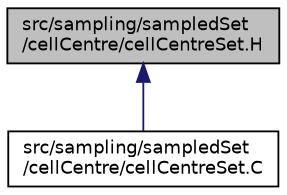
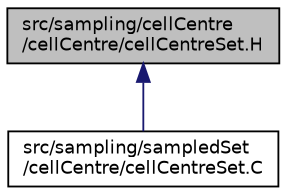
(143, 36) -> (143, 36)
